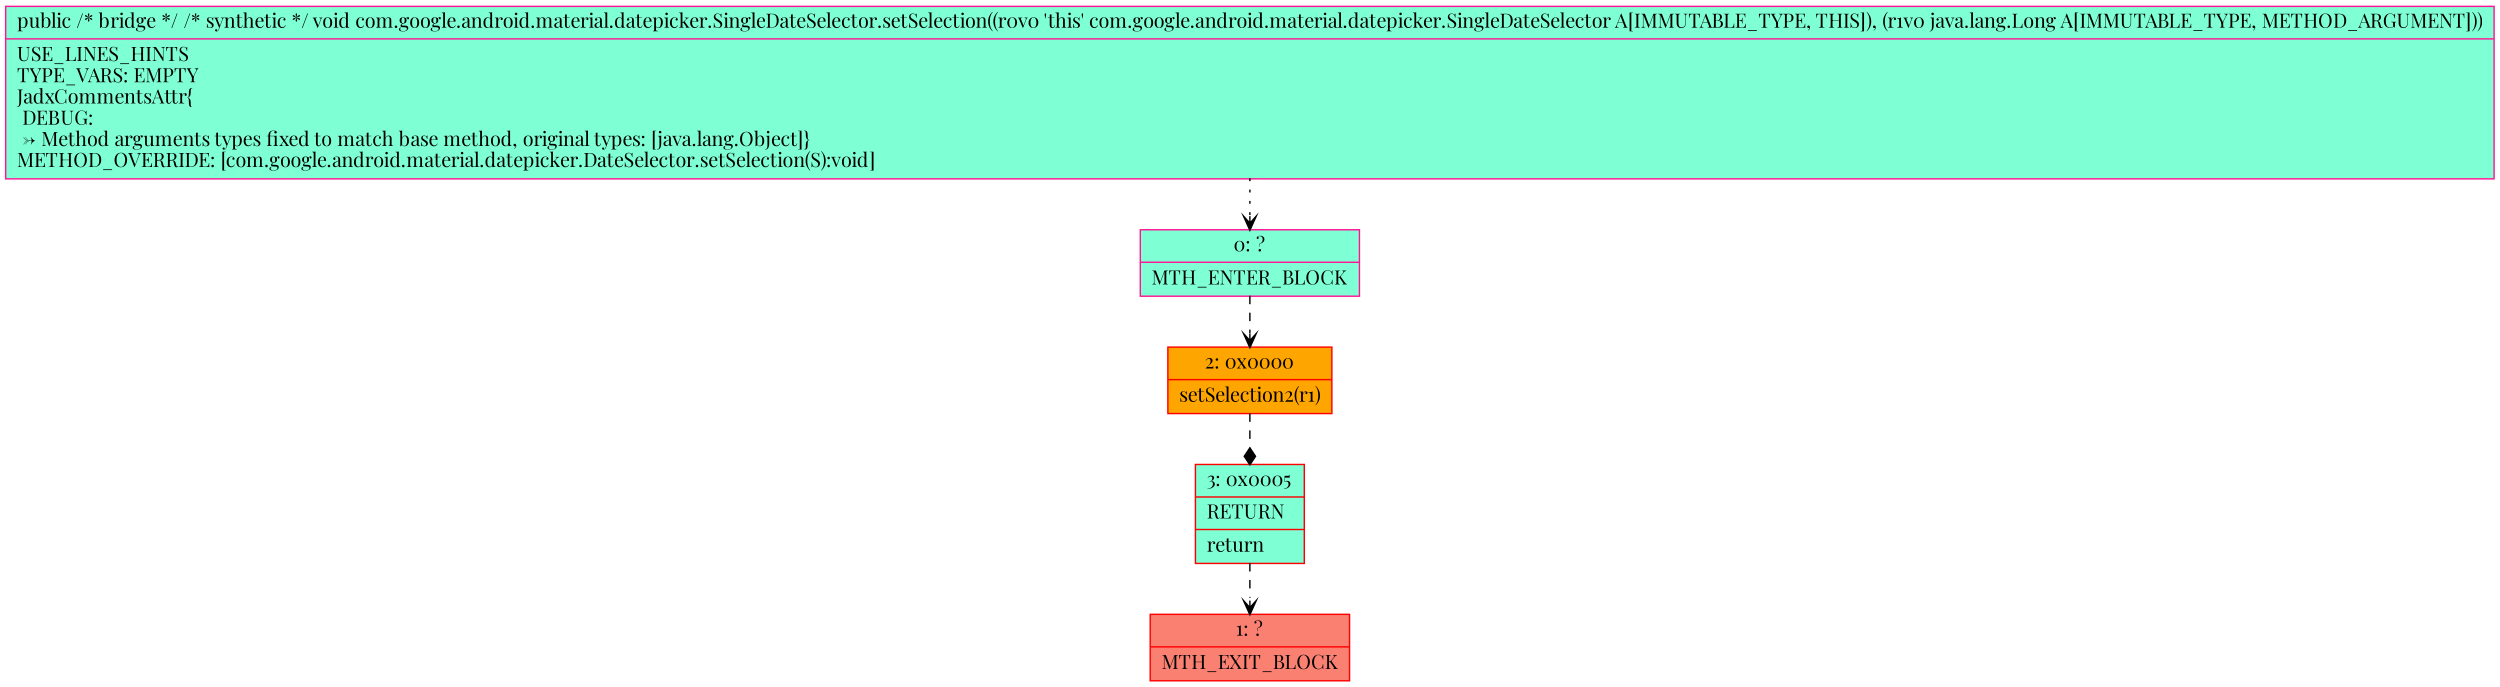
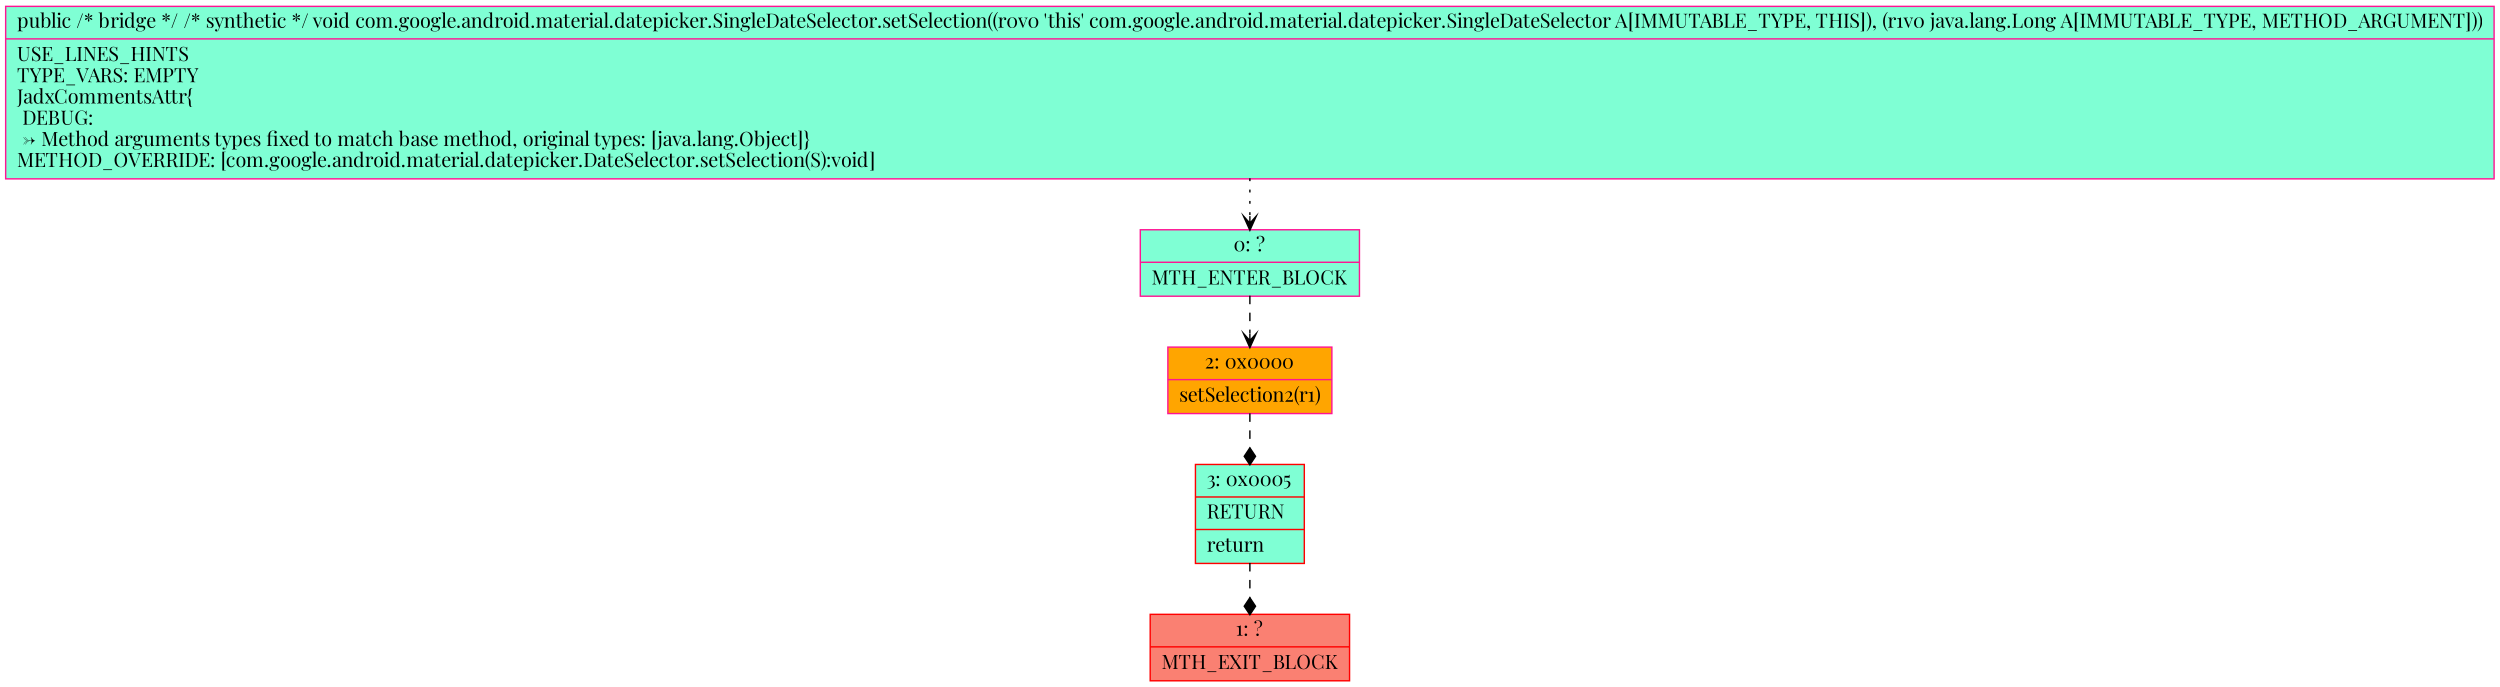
(1250, 380) -> (1250, 380)
(1250, 580) -> (1250, 580)
